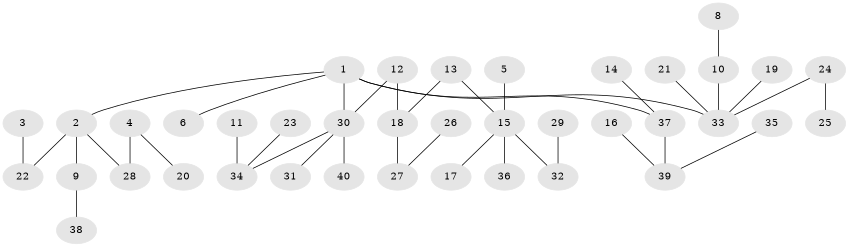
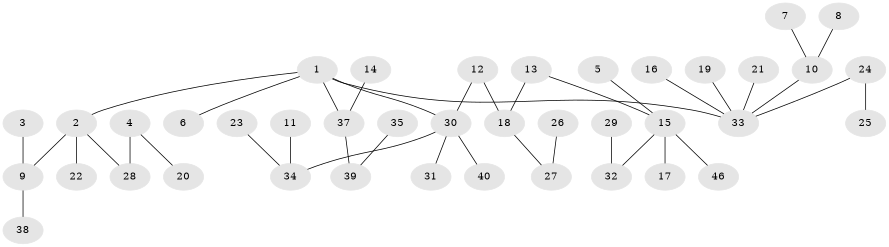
none -> (785, 16)
(23, 150) -> (23, 150)
(638, 150) -> (695, 97)
(505, 177) -> (719, 177)
